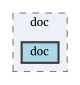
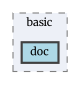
(40, 23) -> (40, 23)
